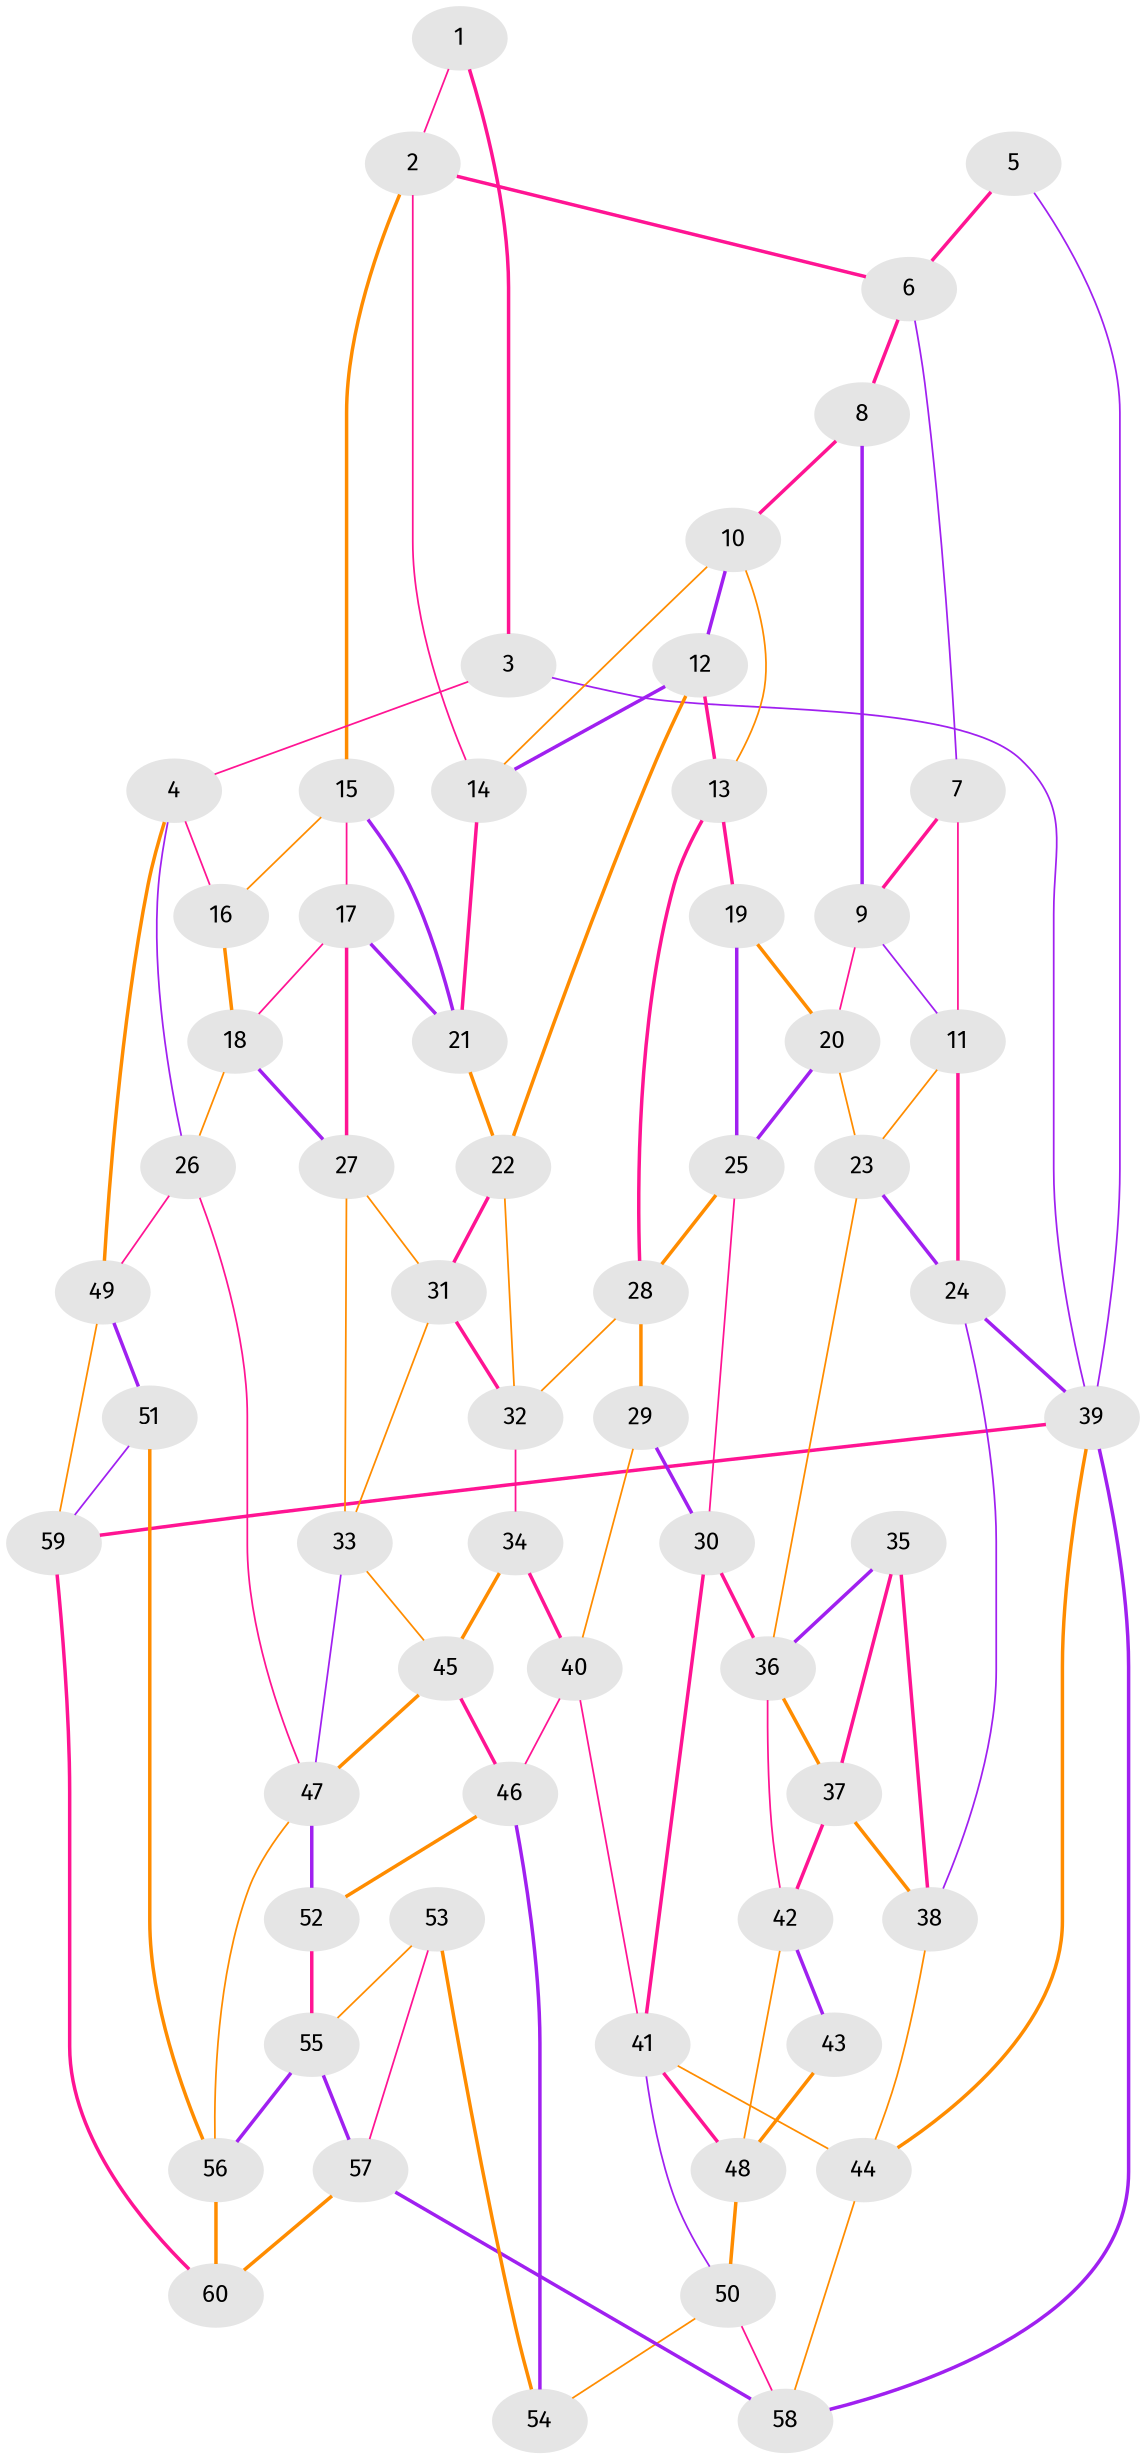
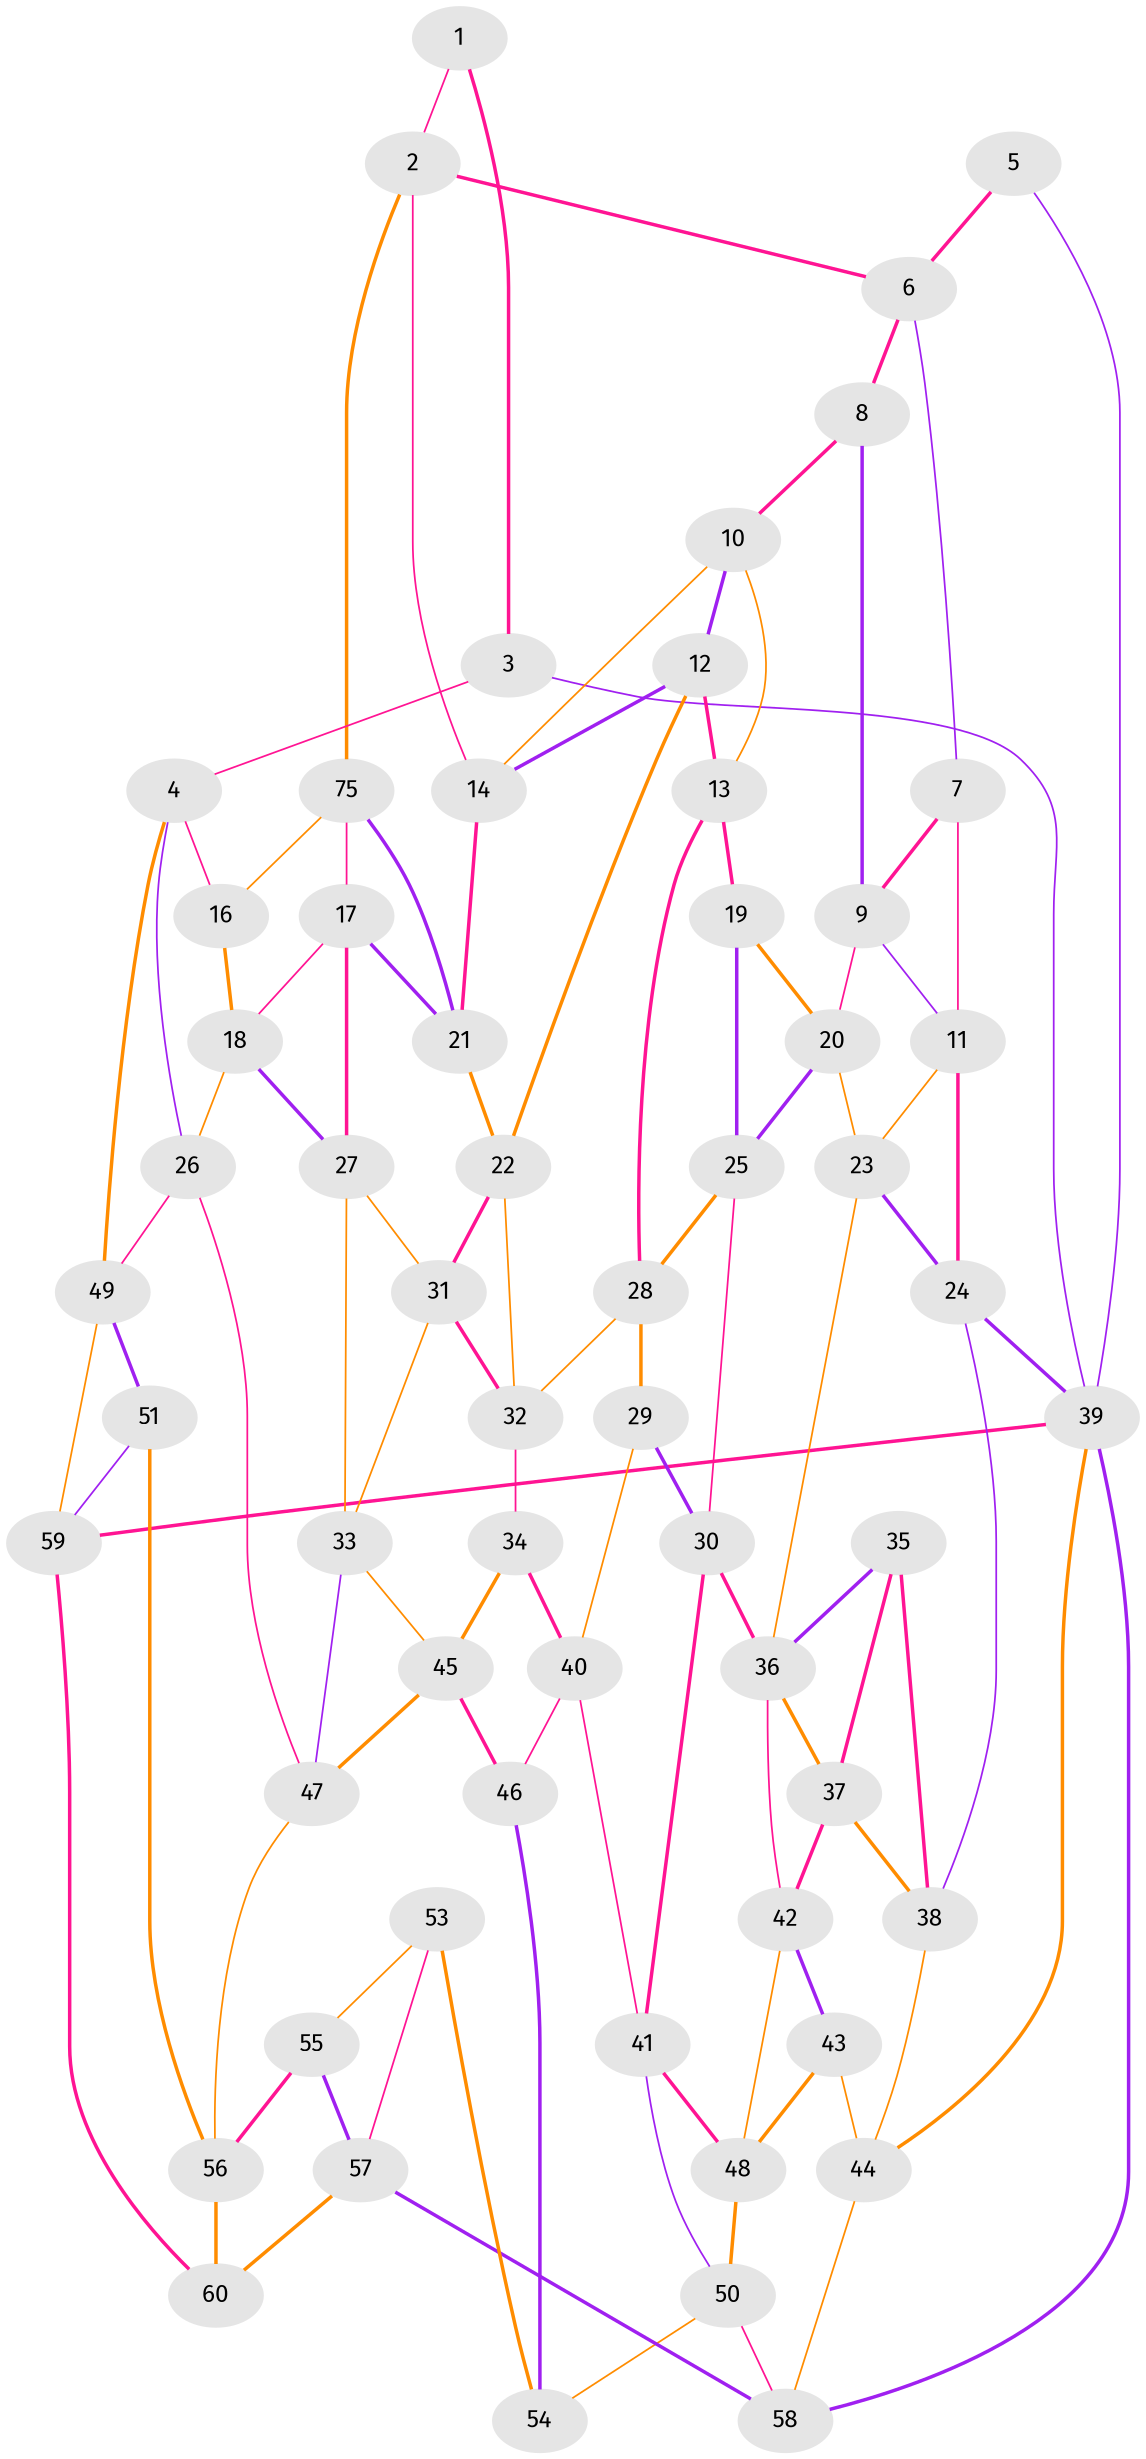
(347, 791) -> (347, 791)
(312, 1919) -> none
(264, 2107) -> (264, 2107)
(761, 2111) -> (849, 2107)
